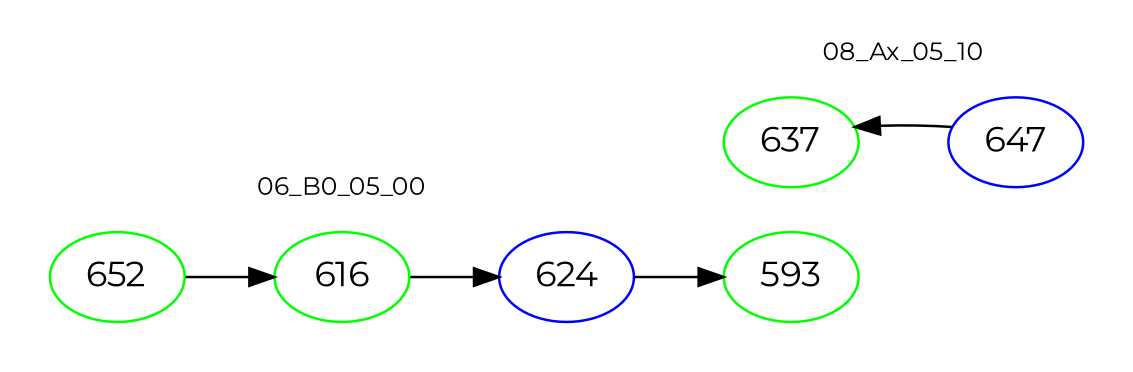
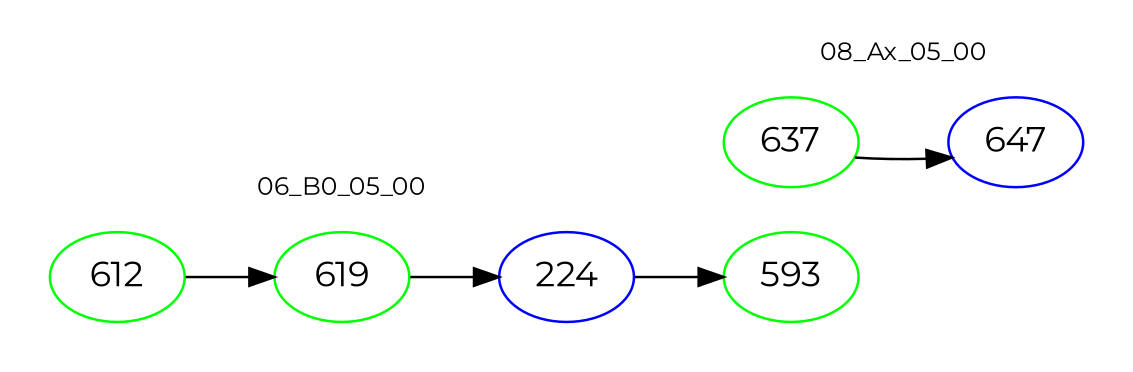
(903, 54) -> (903, 54)
(916, 126) -> (891, 159)
(117, 277) -> (117, 277)
(342, 277) -> (342, 277)
(567, 277) -> (567, 277)
